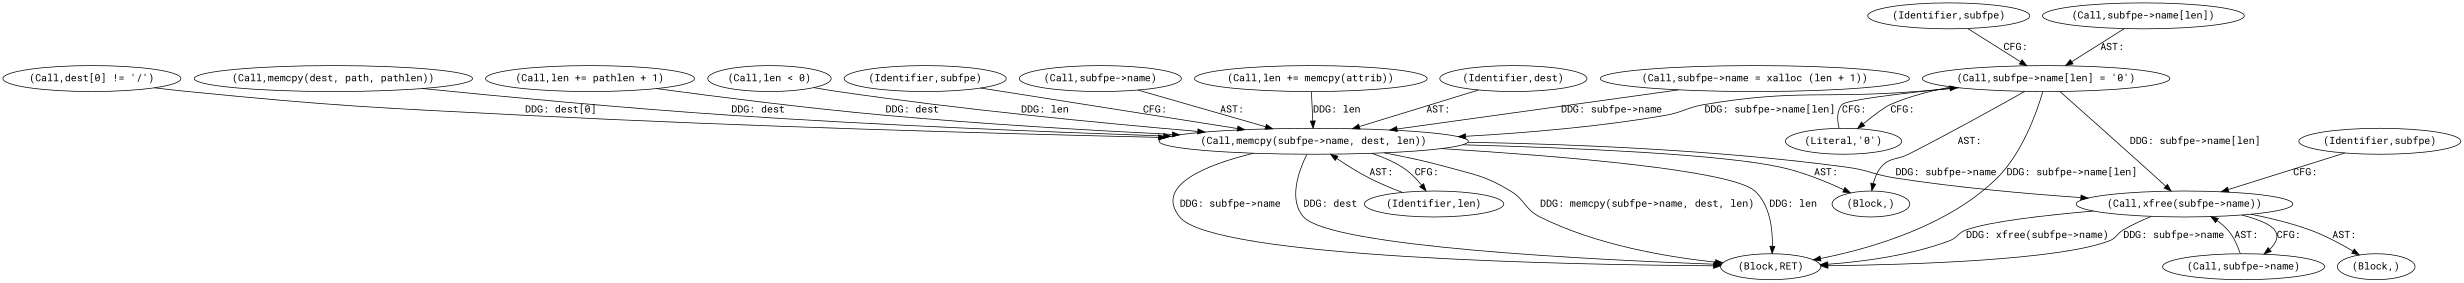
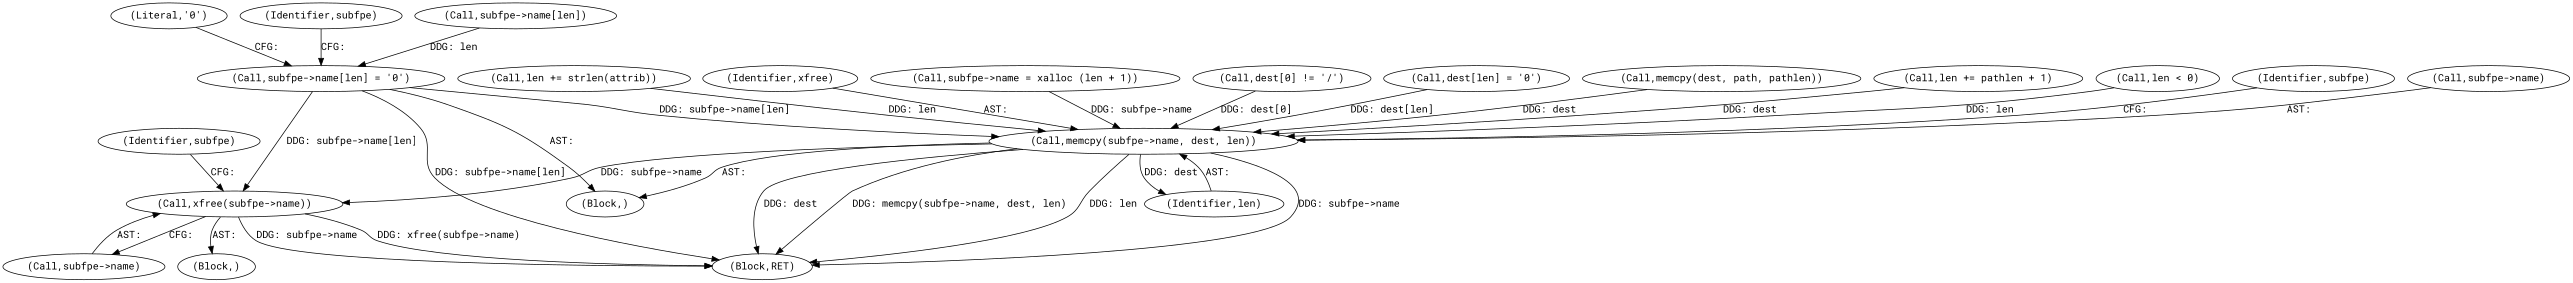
(2115, 47) -> (454, 47)
(1311, 79) -> (574, 79)
none -> (1477, 79)
(1513, 79) -> (780, 79)
(1905, 99) -> none
(1430, 173) -> (1171, 173)
